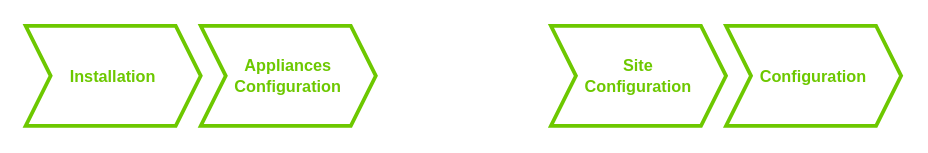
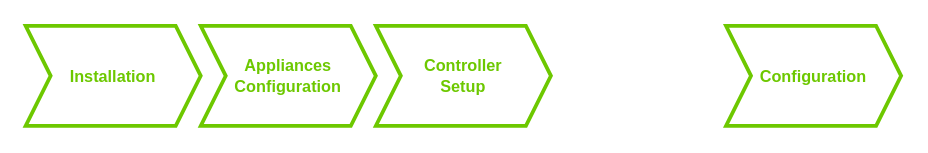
none -> (463, 76)
(638, 76) -> none
